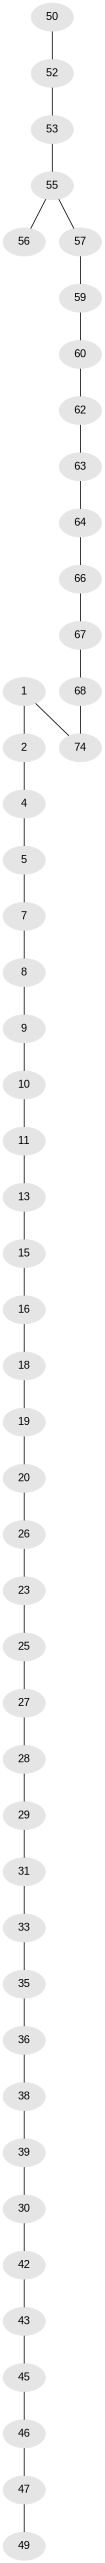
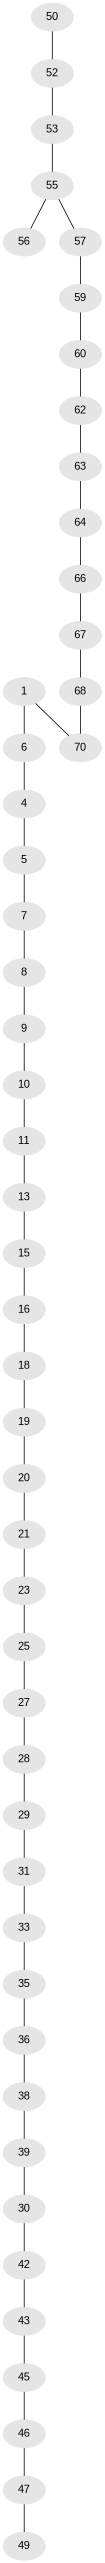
(24, 748) -> (24, 748)
(80, 748) -> (80, 748)
(24, 1535) -> (24, 1535)
